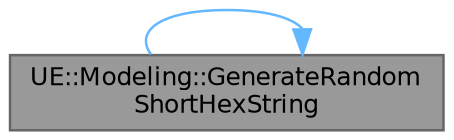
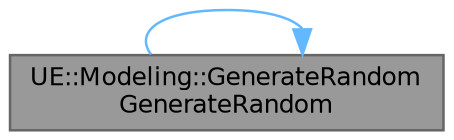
(227, 93) -> (227, 93)
